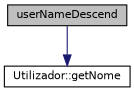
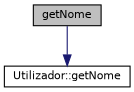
(67, 15) -> (67, 15)
